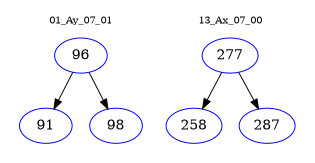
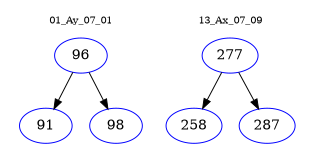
(231, 21) -> (231, 21)
